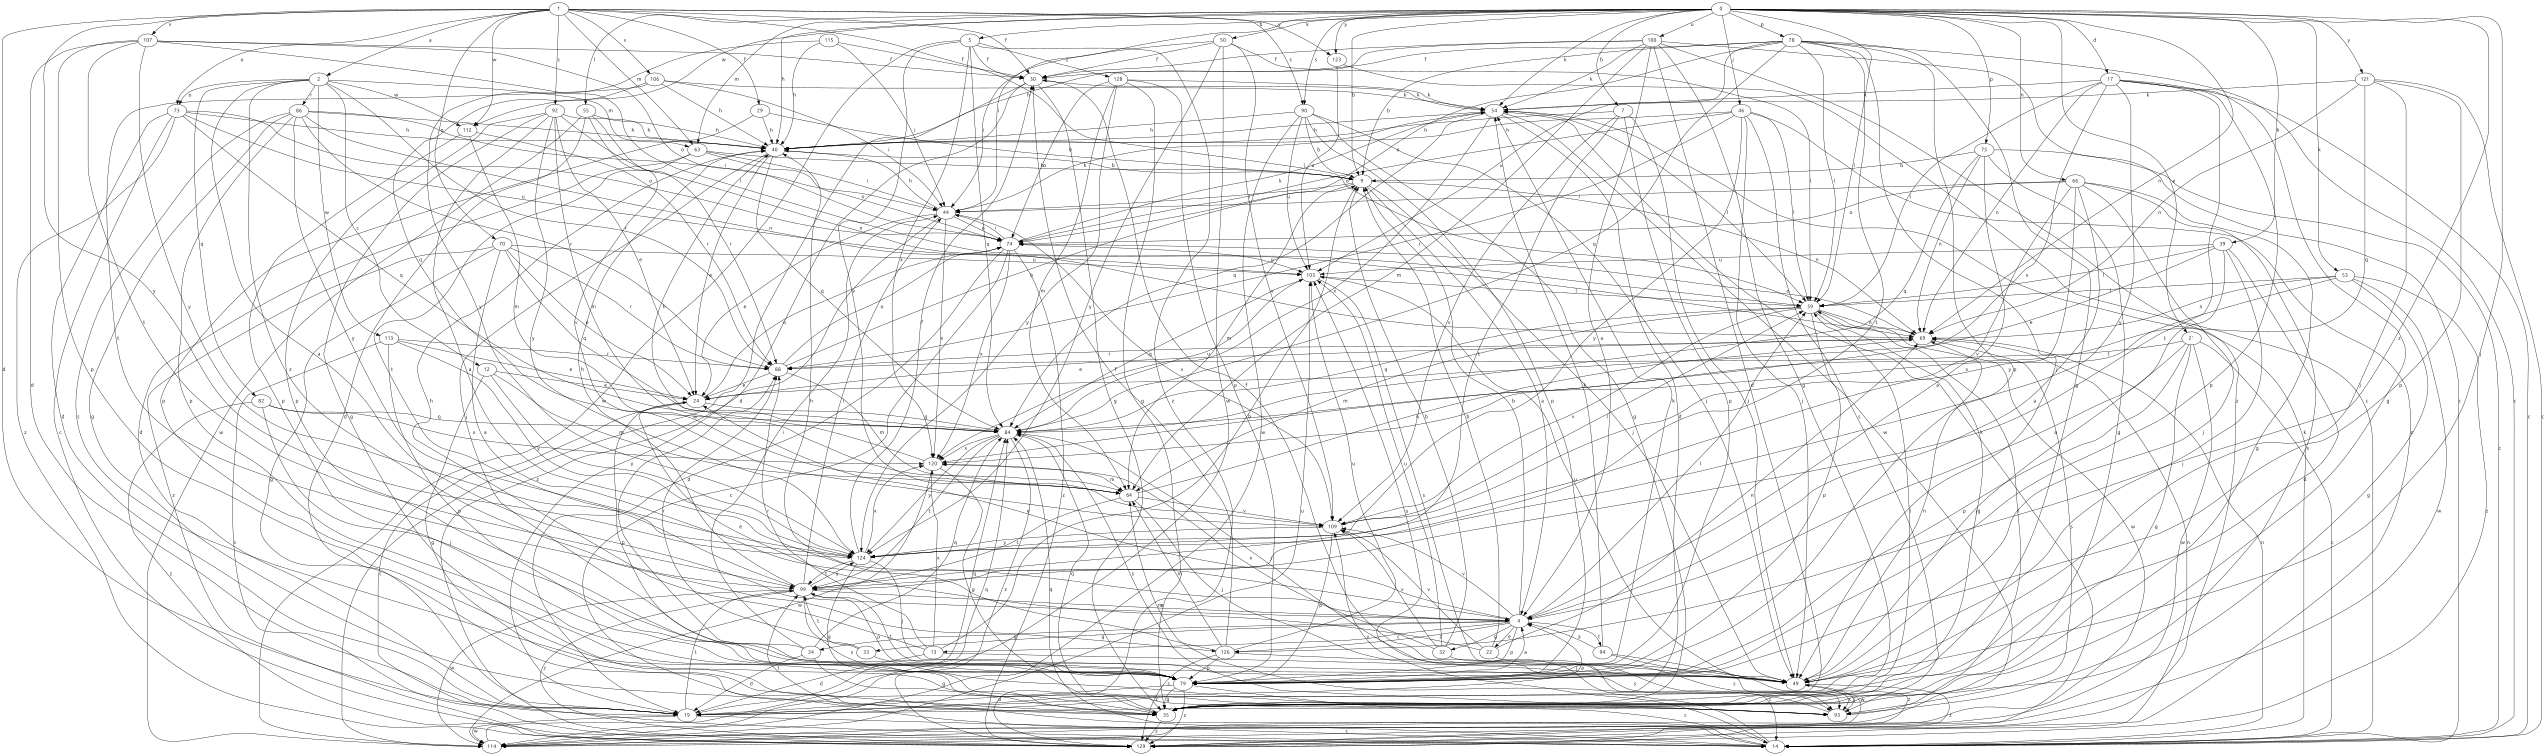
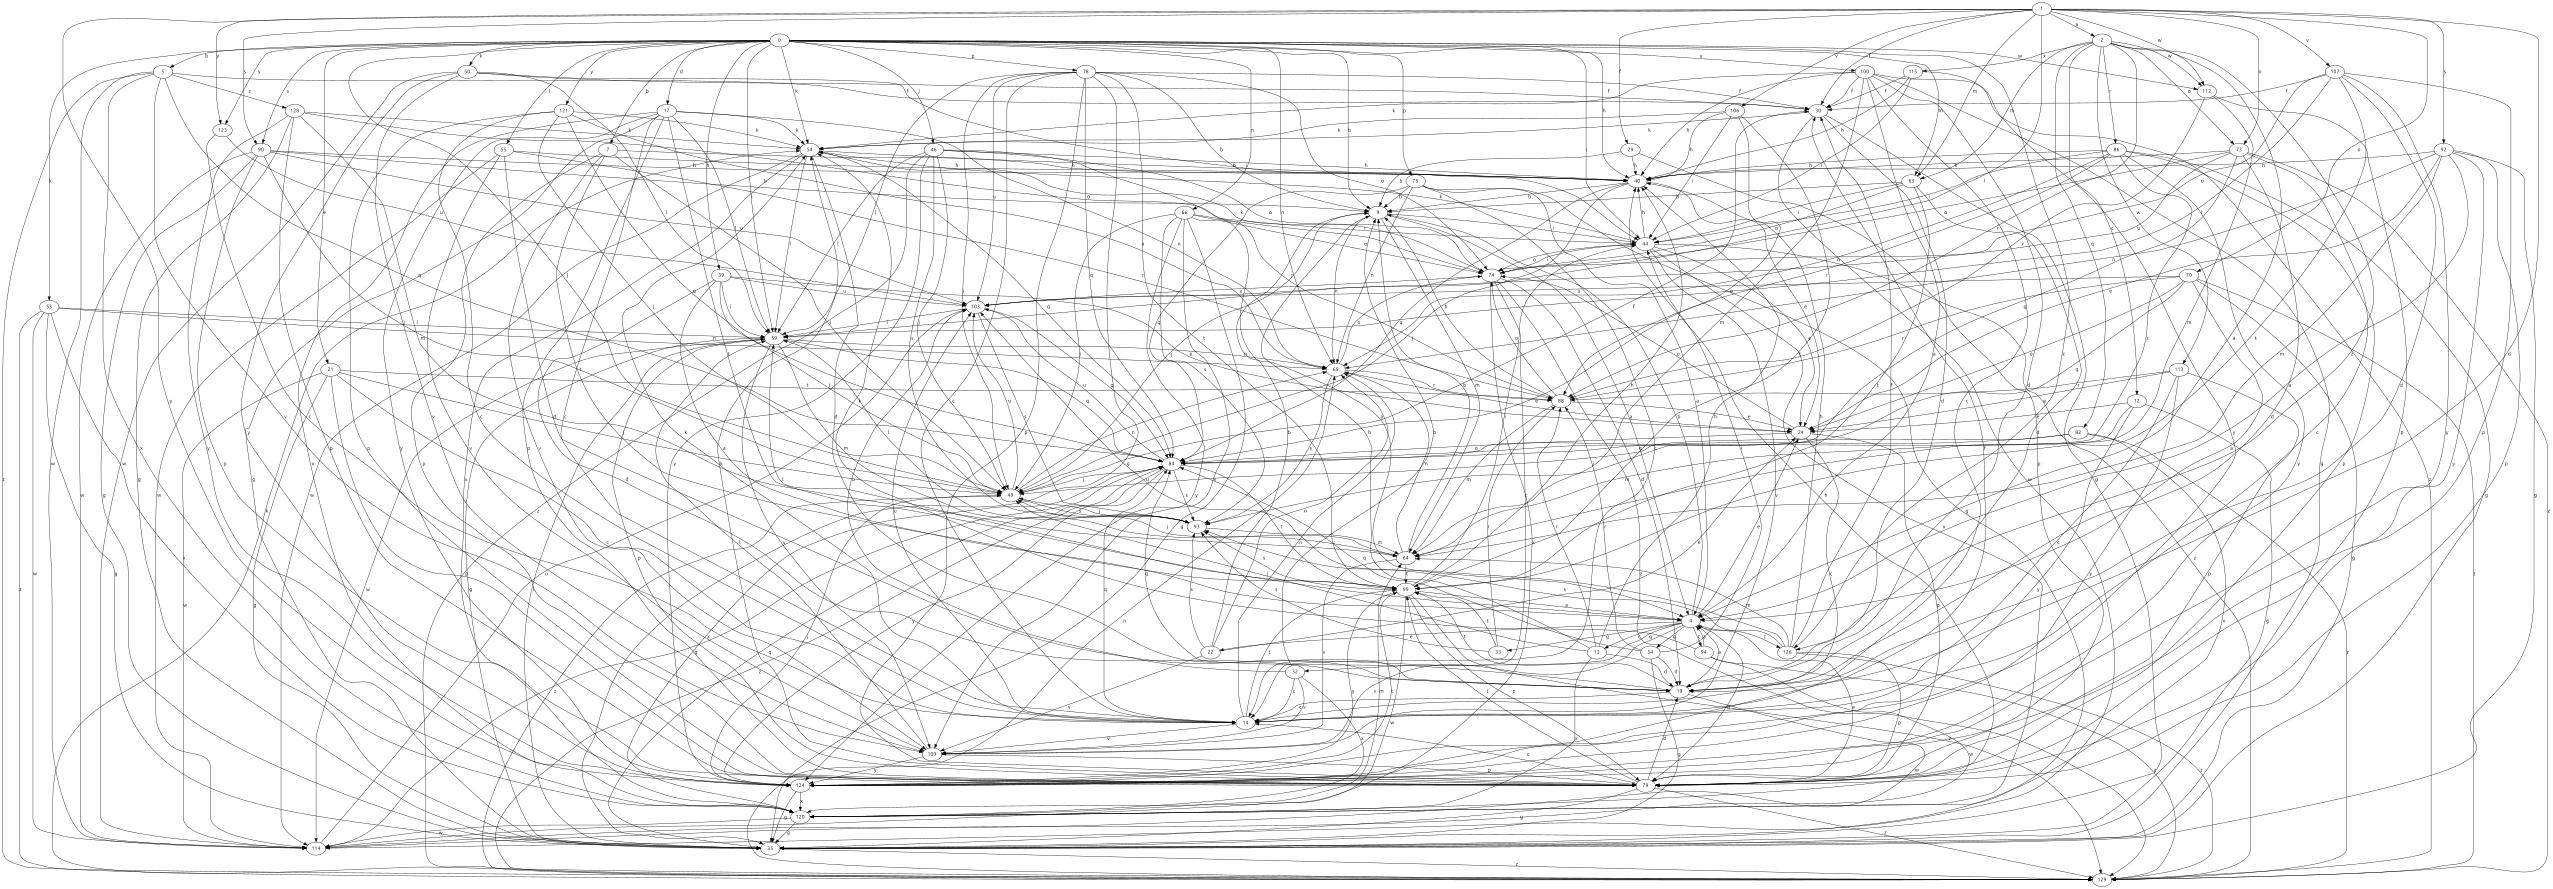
none -> (2010, 62)
none -> (1454, 379)
(1308, 593) -> (1092, 475)
